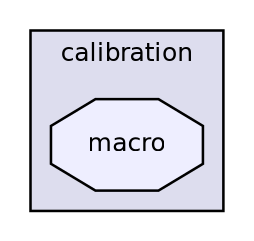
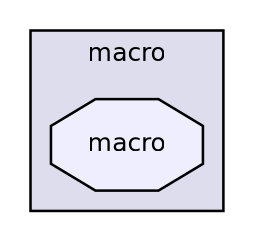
(127, 55) -> (127, 55)
